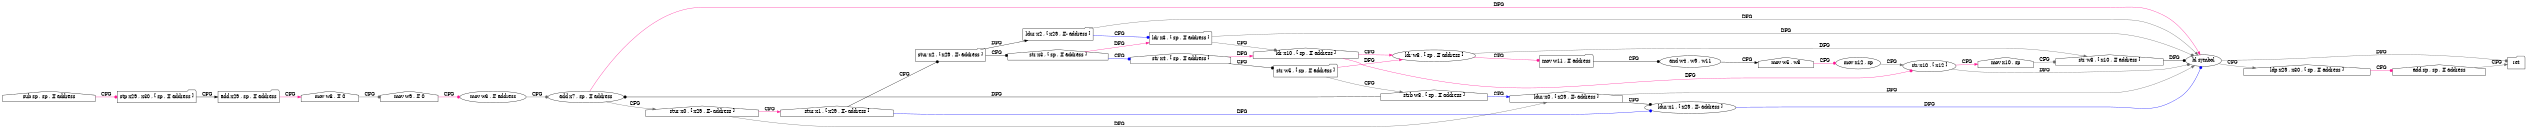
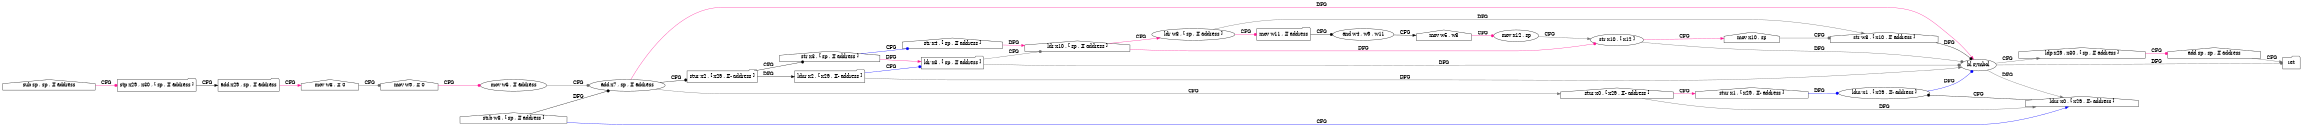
(1306, 71) -> none
(892, 85) -> (672, 81)
(1904, 93) -> (2023, 85)
